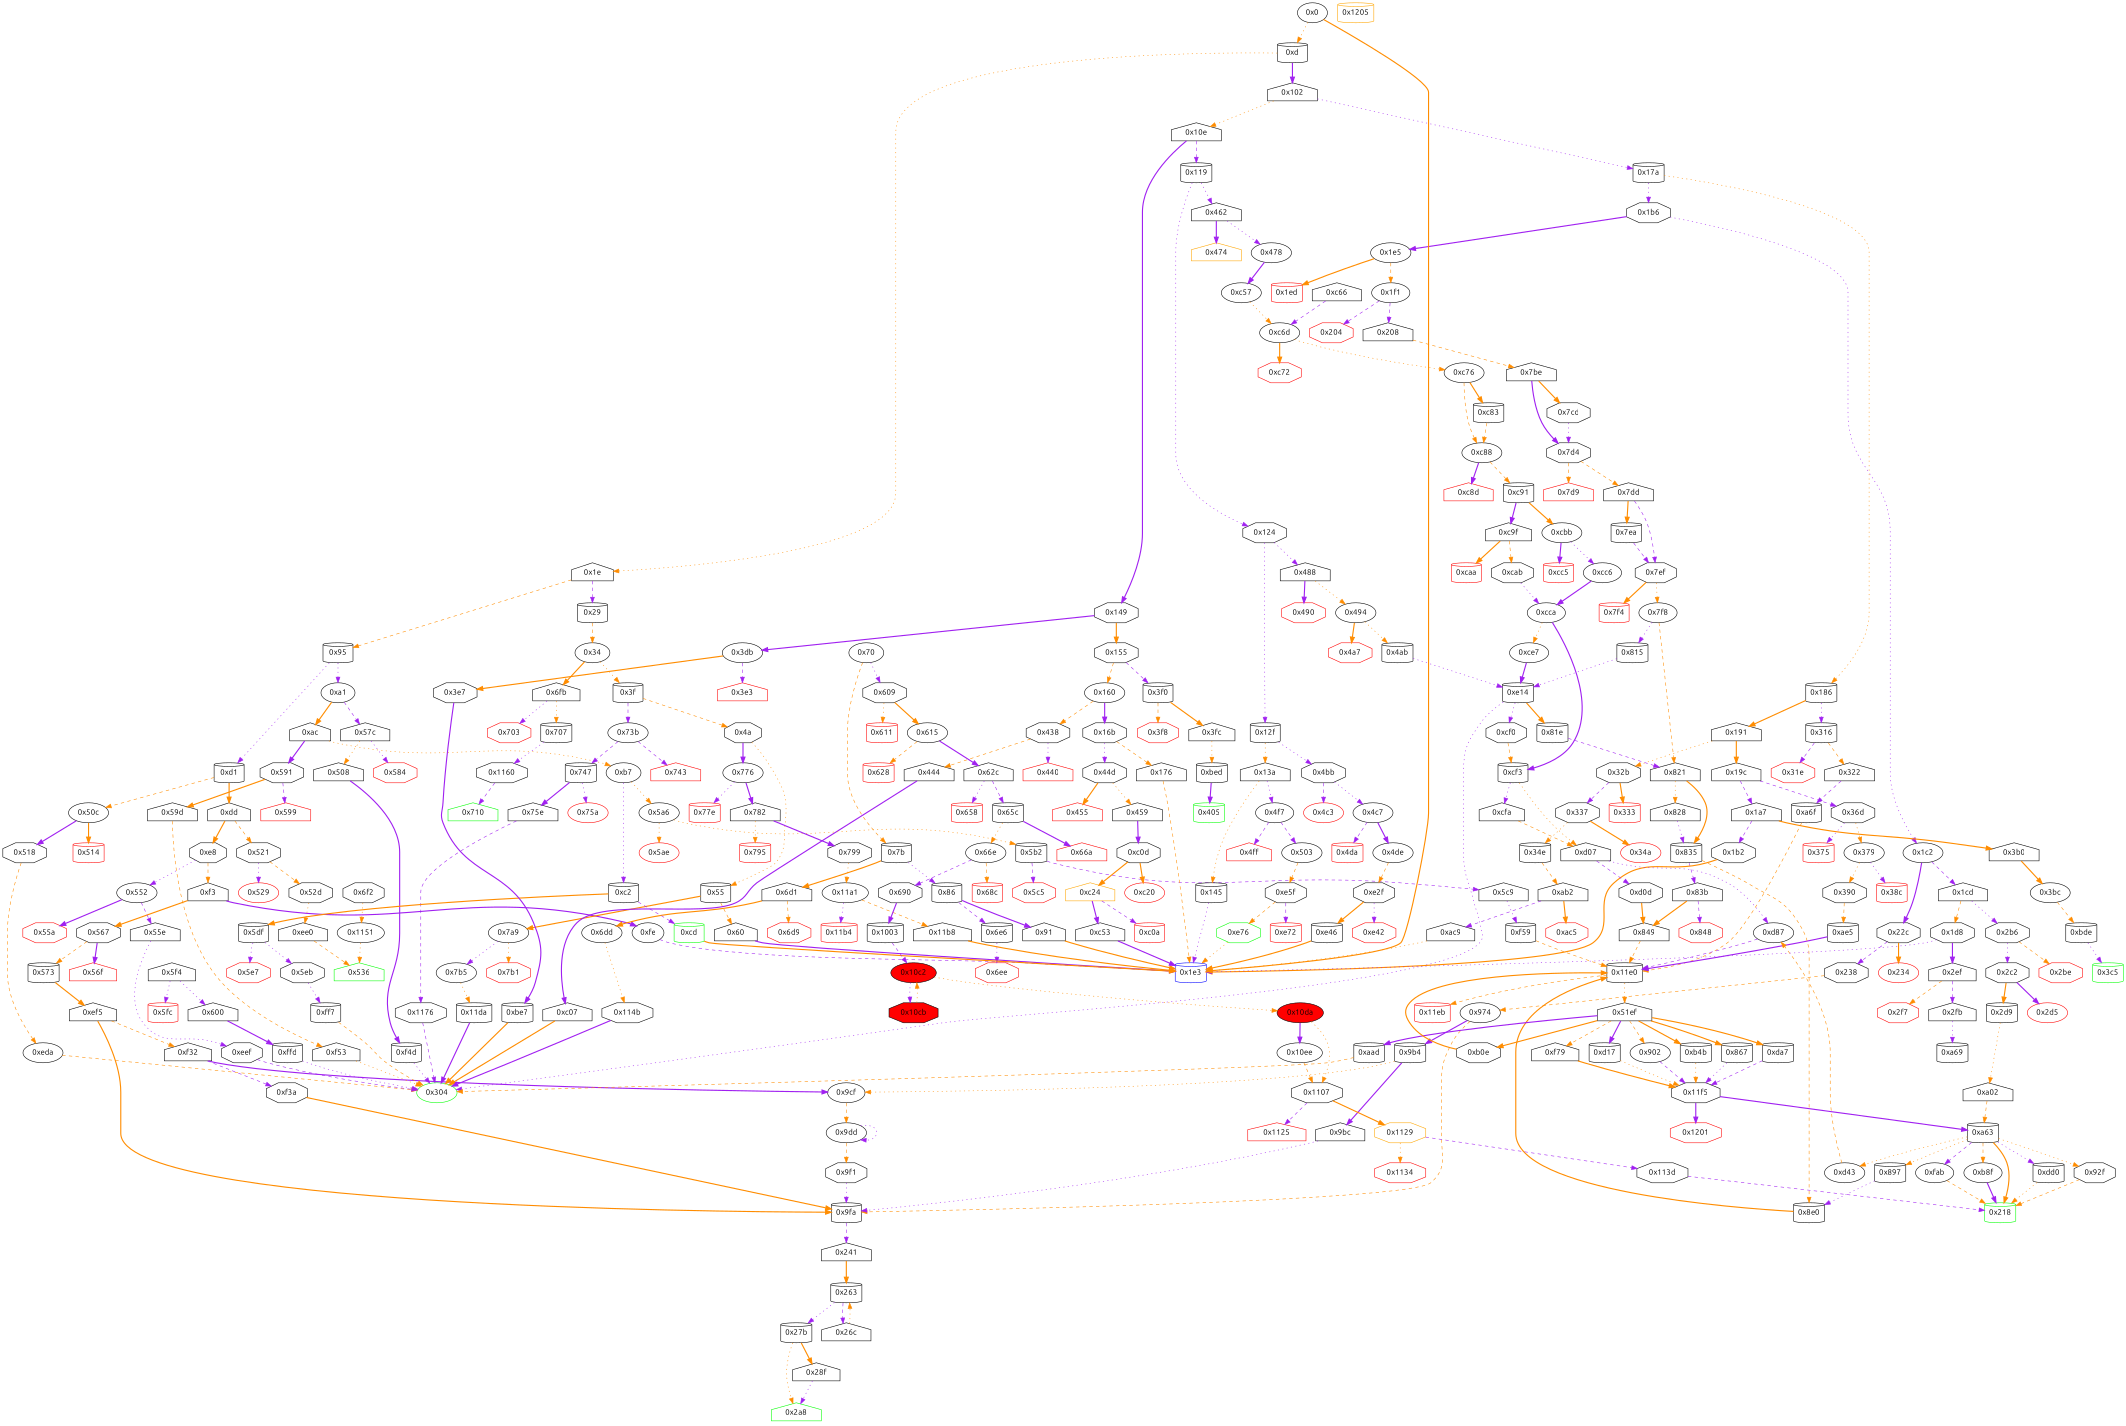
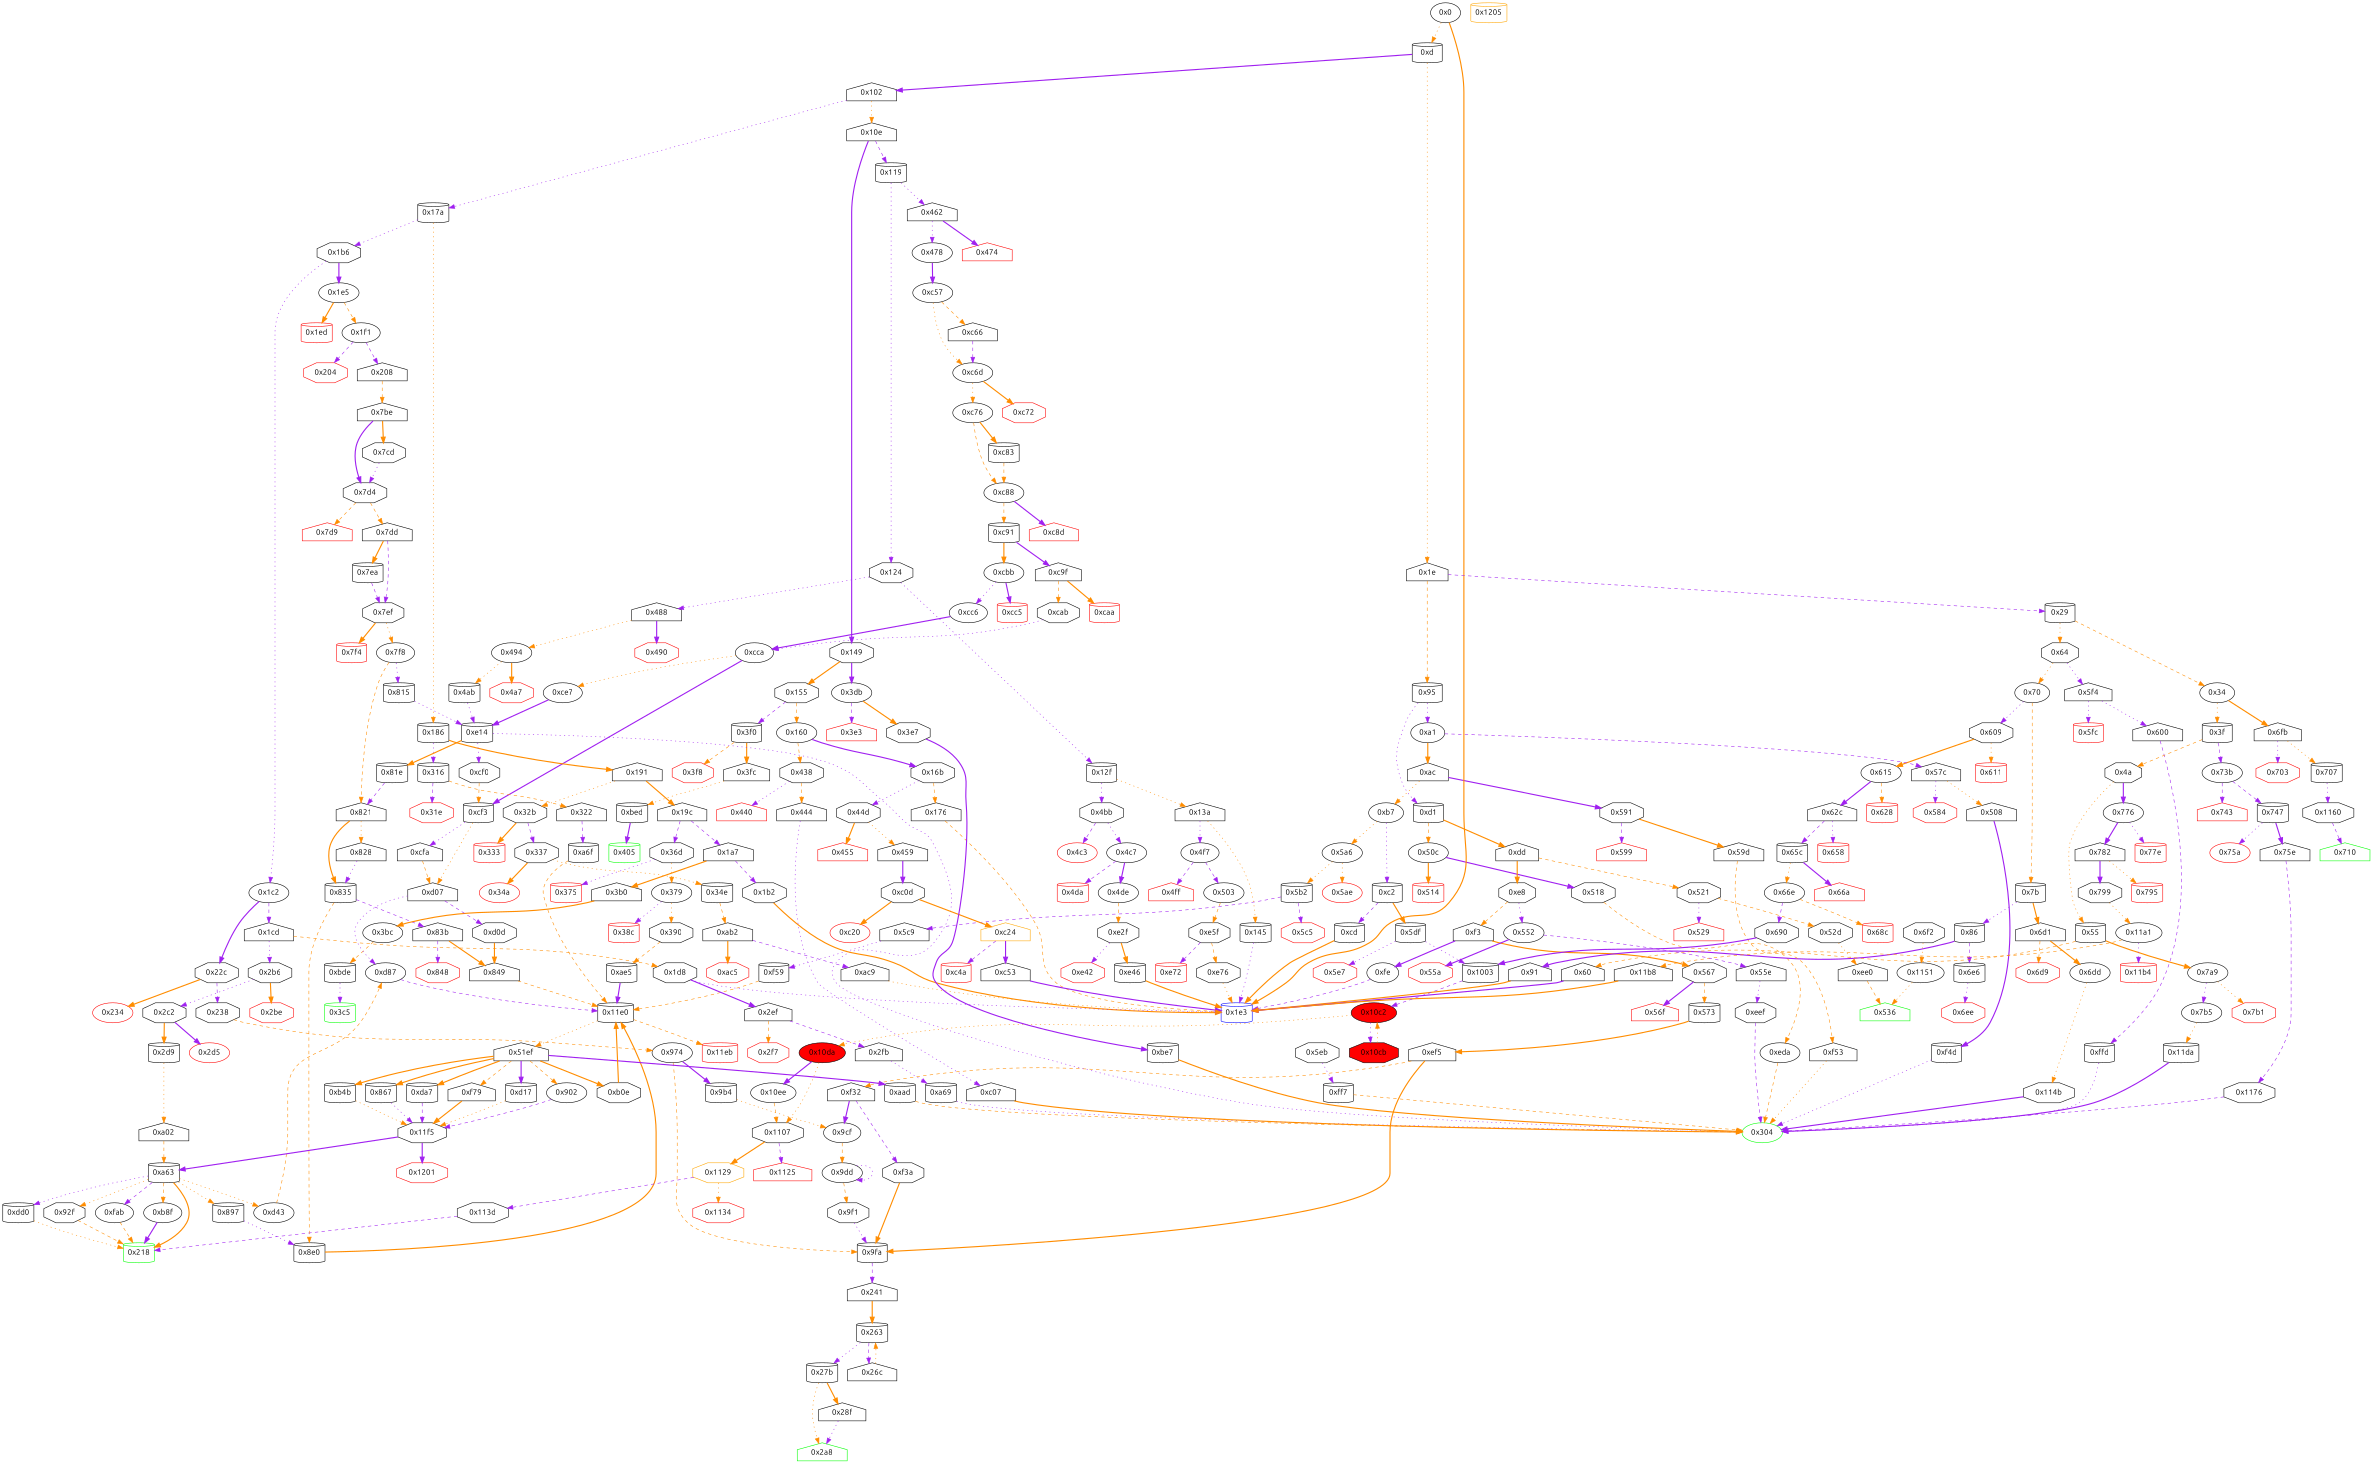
(1216, 253) -> (987, 253)
none -> (951, 311)
none -> (2060, 653)
(259, 893) -> (1699, 933)
(736, 902) -> (826, 989)
(689, 933) -> (1349, 933)
(1150, 933) -> (956, 973)
(1239, 933) -> (1218, 973)
(276, 951) -> (1443, 951)
(2032, 951) -> (271, 990)
(247, 1031) -> (2180, 899)
none -> (1346, 1124)
(1340, 1133) -> none
